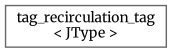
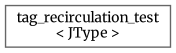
(86, 26) -> (88, 26)
